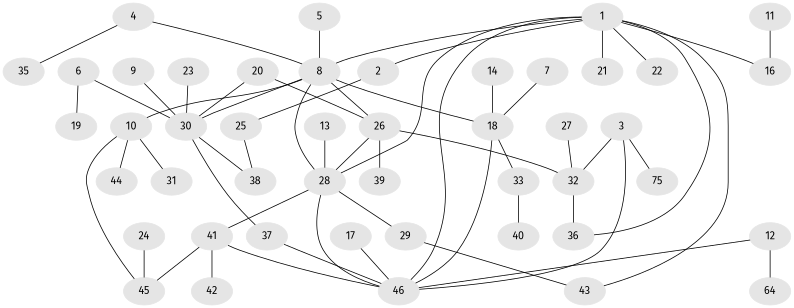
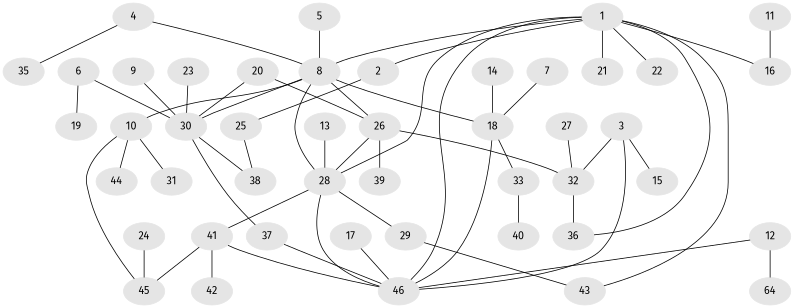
(657, 181) -> (657, 181)
